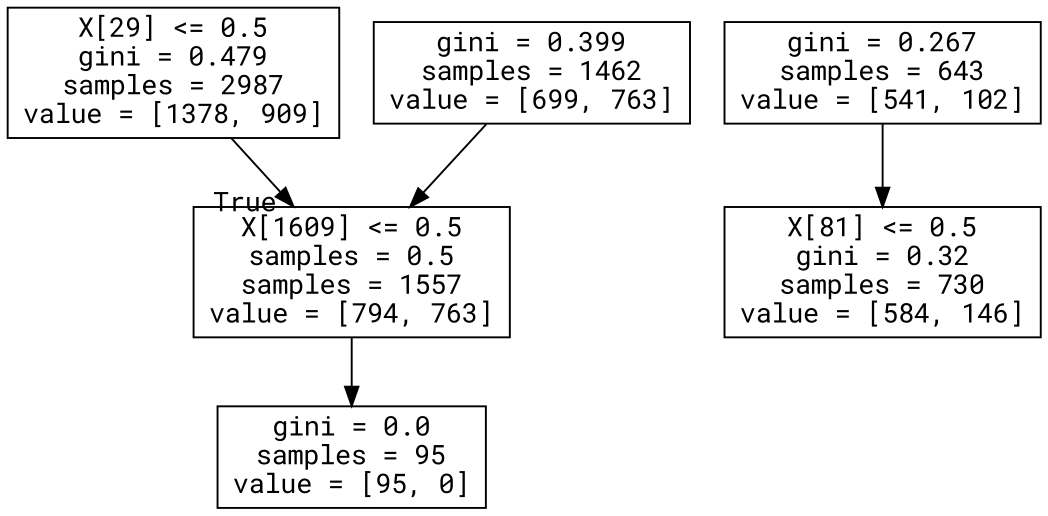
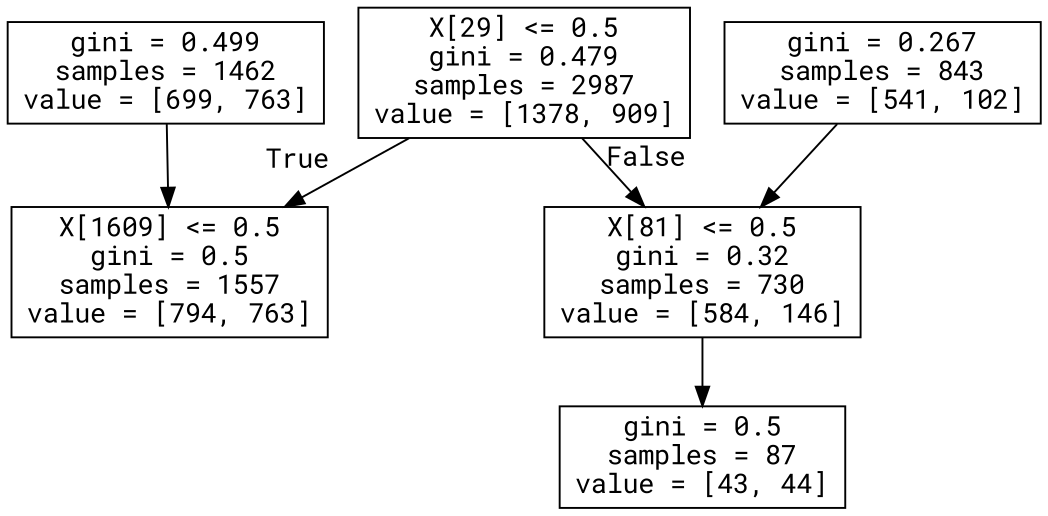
(532, 73) -> (166, 73)
(883, 73) -> (883, 73)
none -> (606, 165)
(352, 272) -> (170, 272)
(352, 457) -> none
none -> (702, 457)
